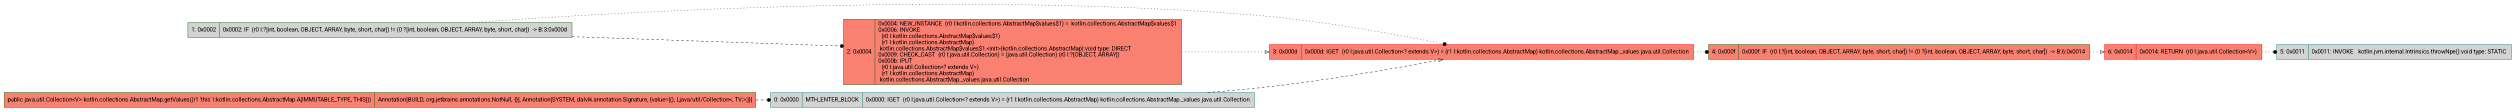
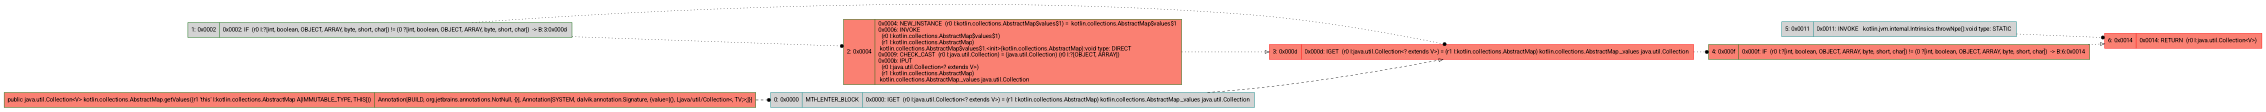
(706, 41) -> (706, 41)
(2268, 52) -> (2059, 36)
